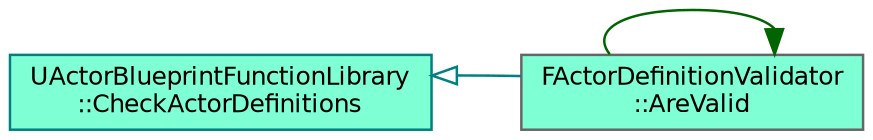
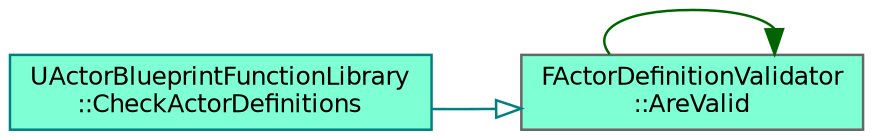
(489, 76) -> (464, 109)
